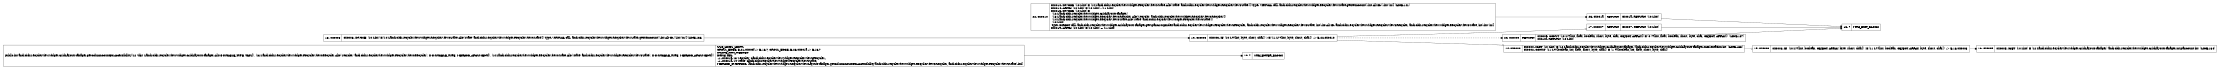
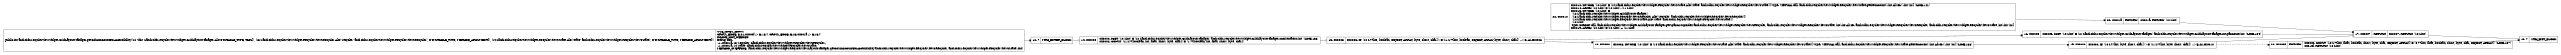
(1751, 23) -> (2266, 27)
none -> (2307, 34)
none -> (1568, 42)
(1420, 43) -> (1075, 40)
